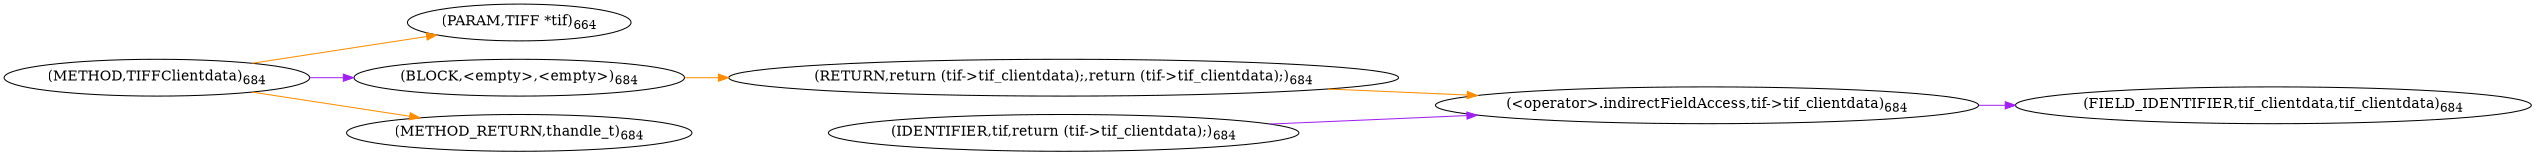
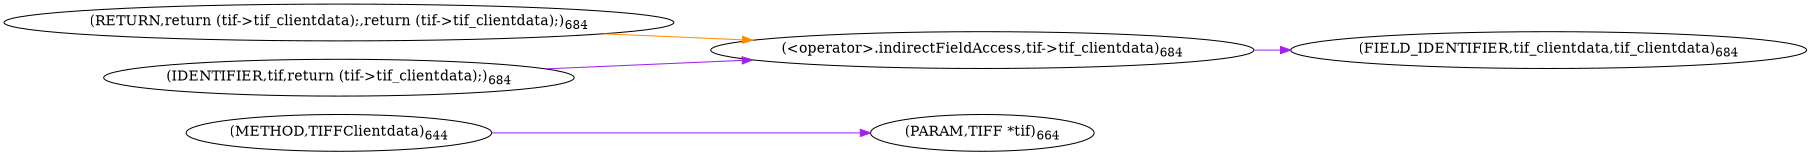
(339, 50) -> (676, 133)
(255, 76) -> (437, 131)
(519, 78) -> none
(519, 133) -> none
